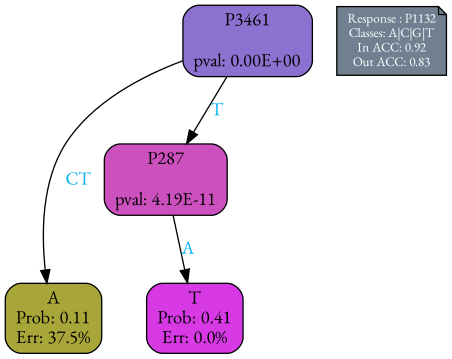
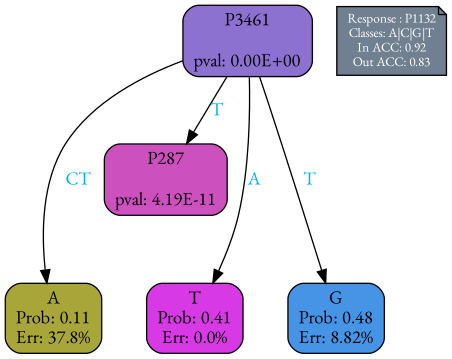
(179, 243) -> (245, 176)
(53, 318) -> (53, 318)
none -> (336, 318)
